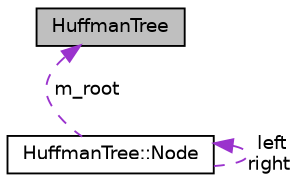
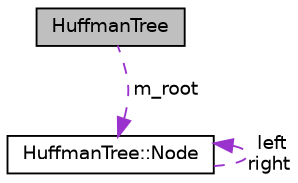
(49, 100) -> (128, 81)
